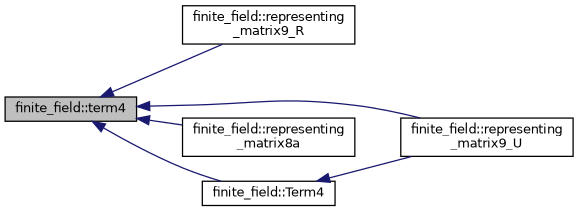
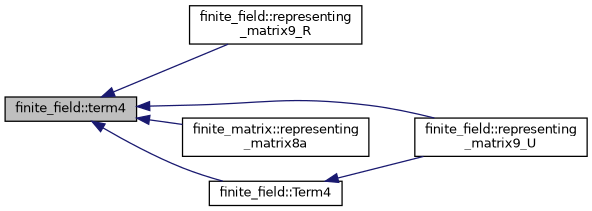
(269, 137) -> (276, 137)
